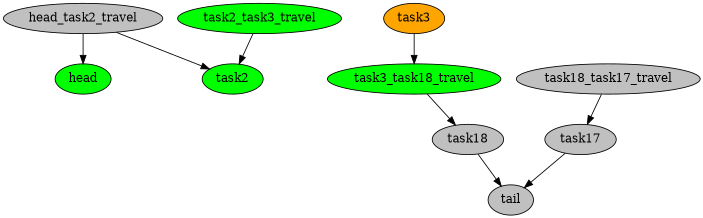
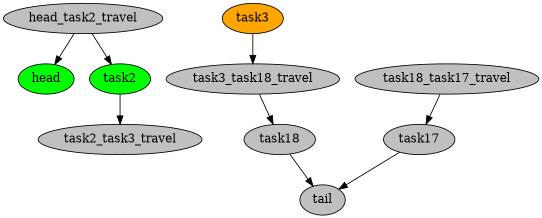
(260, 18) -> (120, 139)
(248, 45) -> (120, 105)
(414, 79) -> (253, 79)
